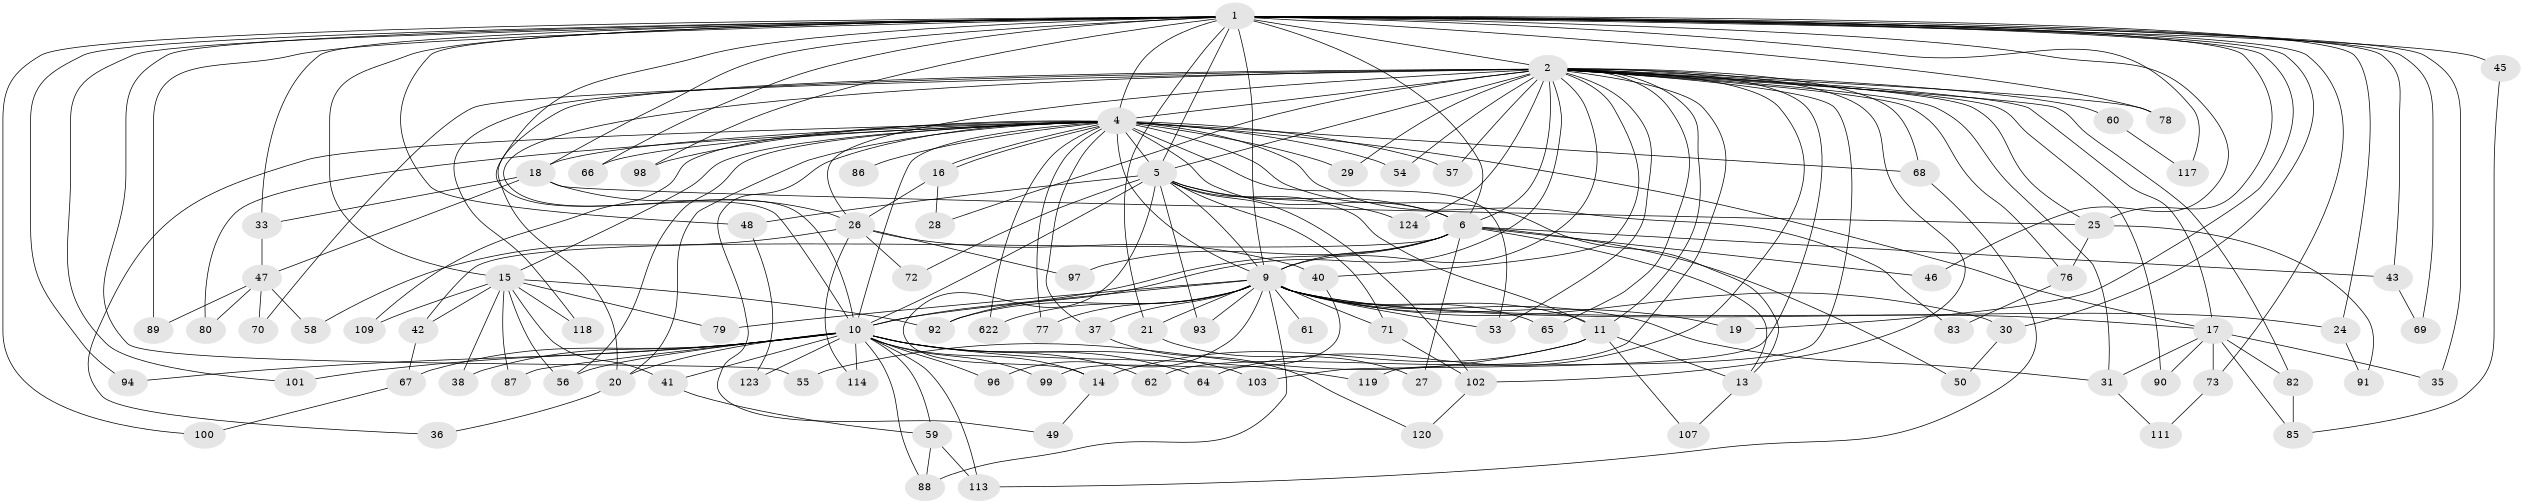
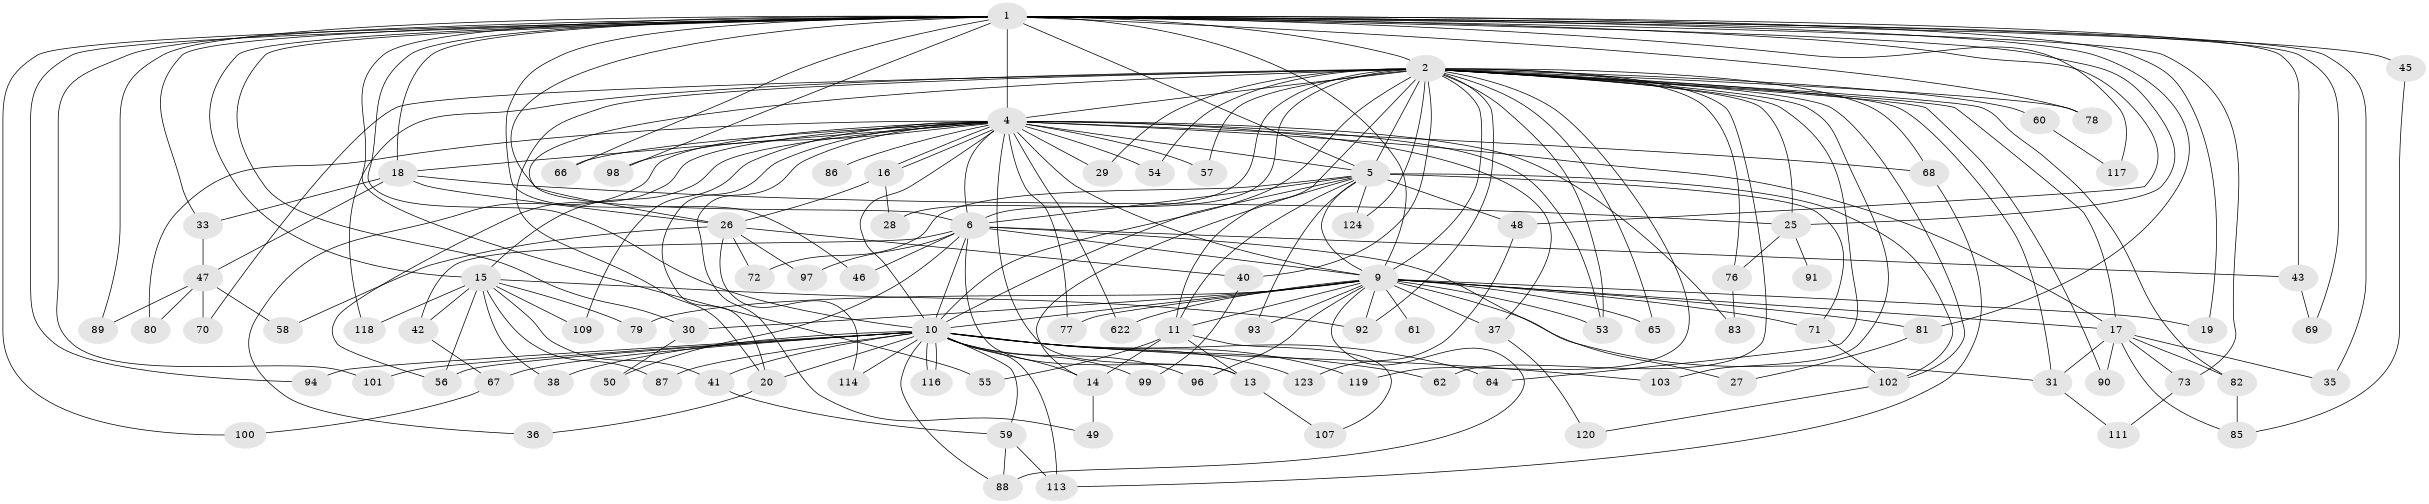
(1148, 330) -> (1923, 330)
(2341, 330) -> none
none -> (932, 383)
